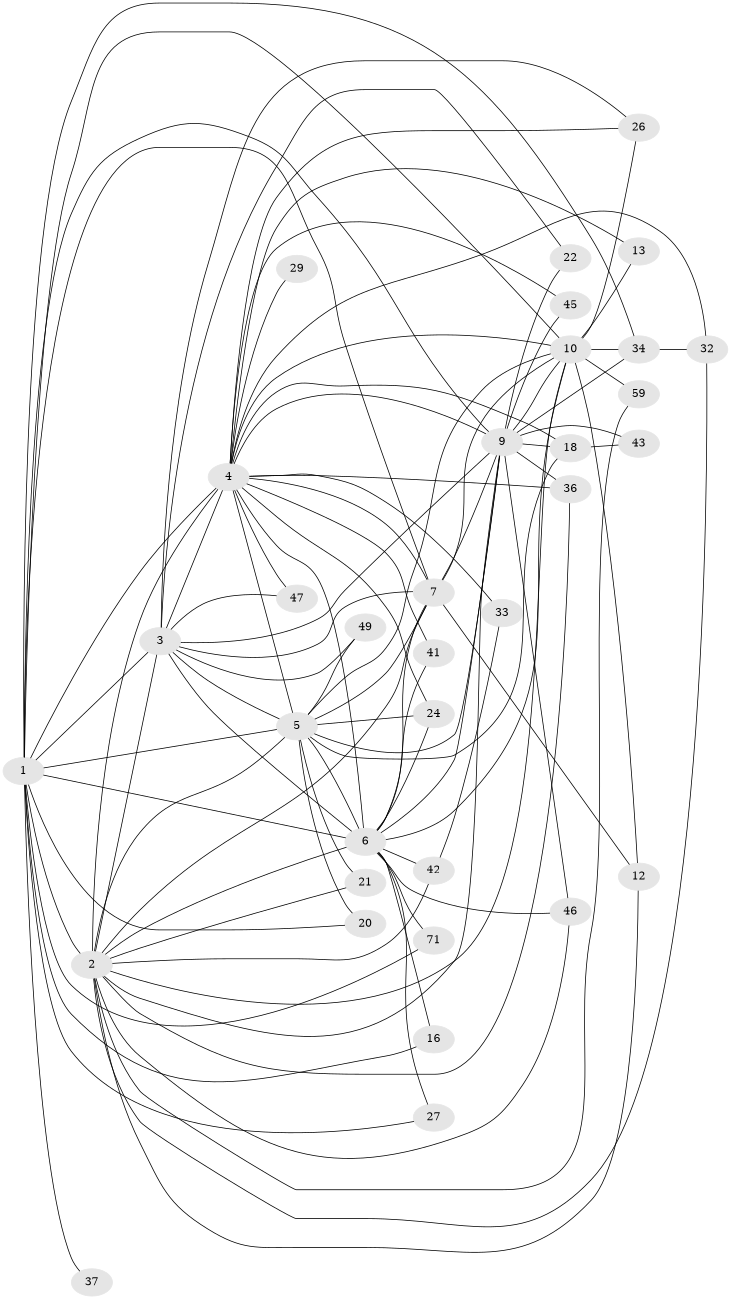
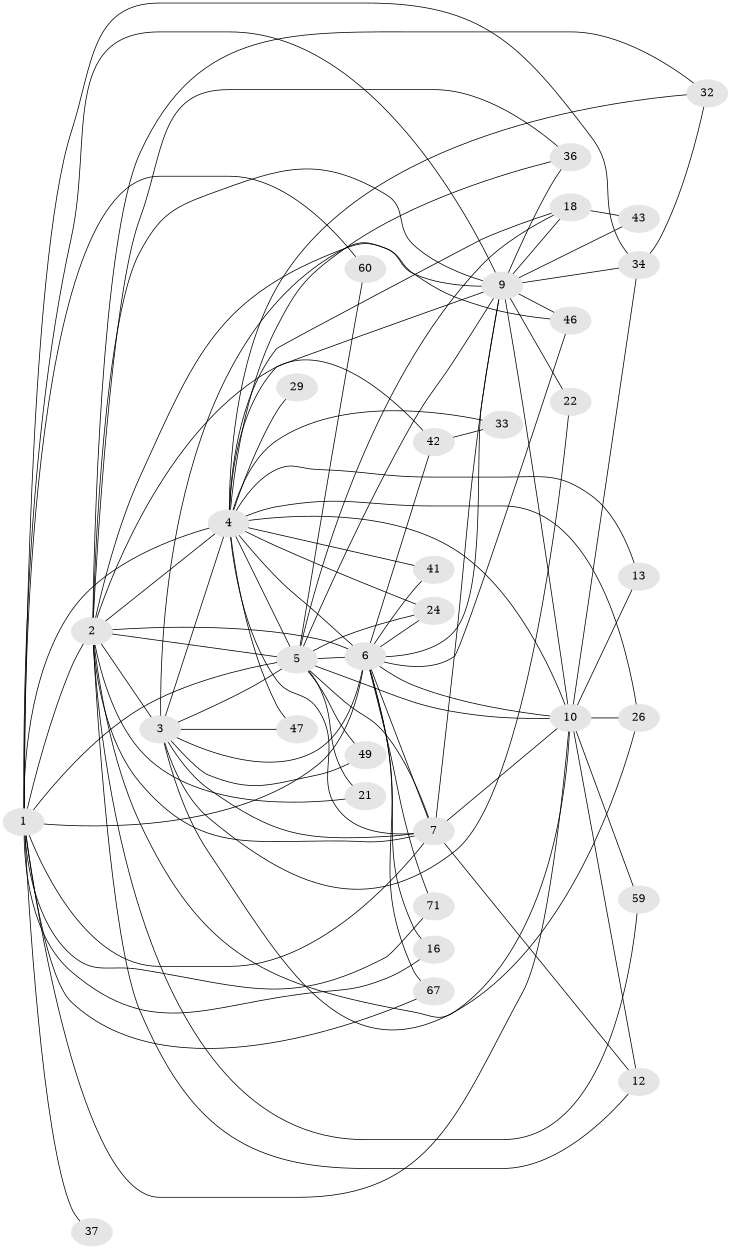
(571, 305) -> none
(92, 706) -> none
(365, 924) -> (365, 269)
(434, 1118) -> (434, 991)
